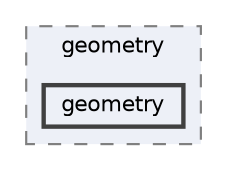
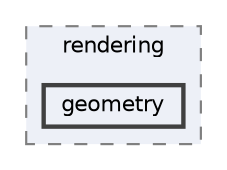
(114, 47) -> (114, 47)
